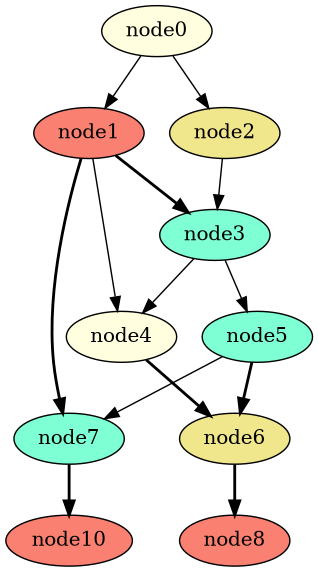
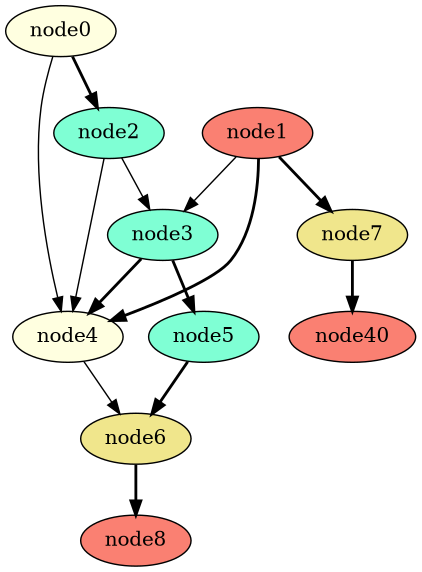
(127, 76) -> (39, 177)
(187, 76) -> (82, 76)
(225, 133) -> (109, 133)
(146, 180) -> (215, 179)
none -> (90, 228)
(104, 228) -> (226, 265)
(233, 279) -> (181, 279)
(173, 281) -> (120, 281)
(162, 388) -> none
(179, 389) -> (98, 382)
(69, 439) -> (352, 235)
(69, 541) -> (352, 337)
